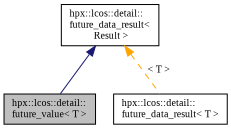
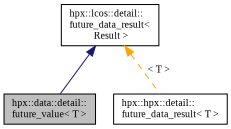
(50, 109) -> (50, 109)
(170, 109) -> (170, 109)
